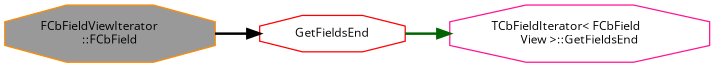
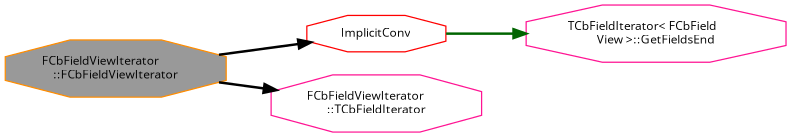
(110, 34) -> (116, 69)
(332, 34) -> (376, 34)
none -> (376, 103)
